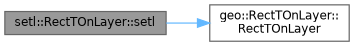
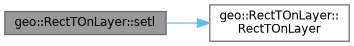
(85, 23) -> (85, 23)
